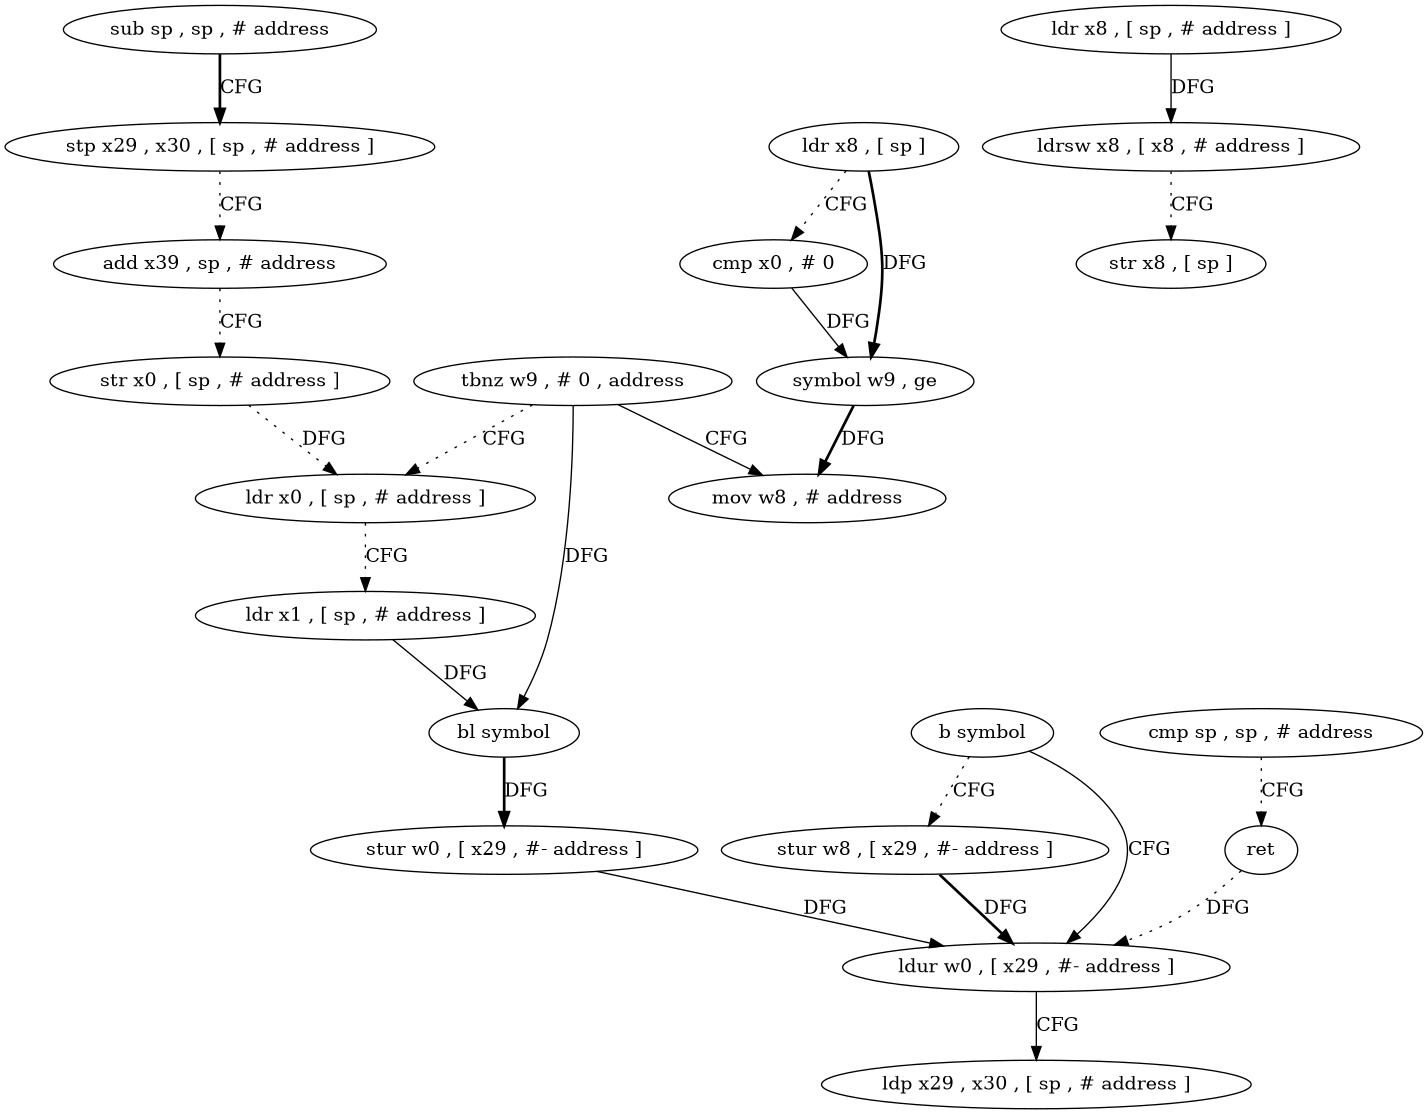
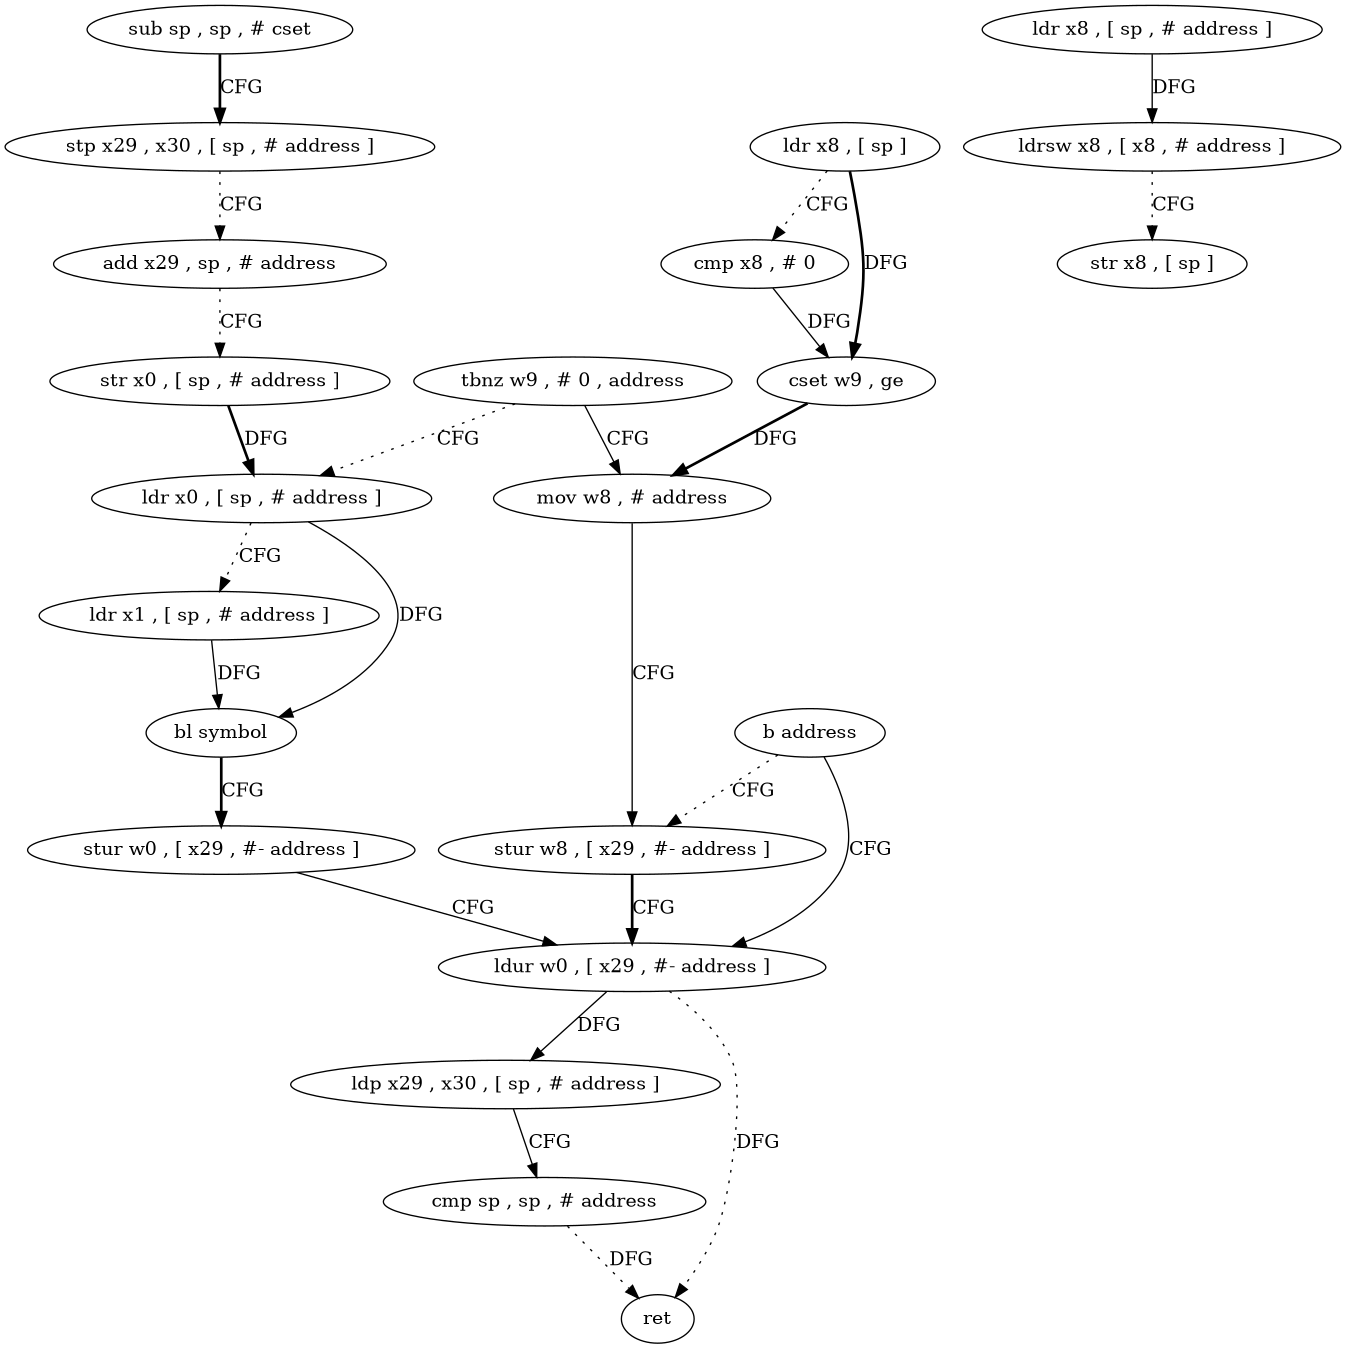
(220, 30) -> (220, 30)
(220, 264) -> (220, 264)
(774, 264) -> (755, 264)
(865, 381) -> (846, 381)
(287, 436) -> (238, 433)
(564, 554) -> (397, 623)
none -> (632, 668)
(982, 733) -> (810, 733)
(526, 791) -> (243, 791)
(1283, 791) -> (631, 1260)
(825, 909) -> (473, 909)
(1006, 909) -> (654, 909)
(1188, 912) -> (736, 1132)
(1058, 1026) -> (599, 1026)
none -> (523, 1137)
